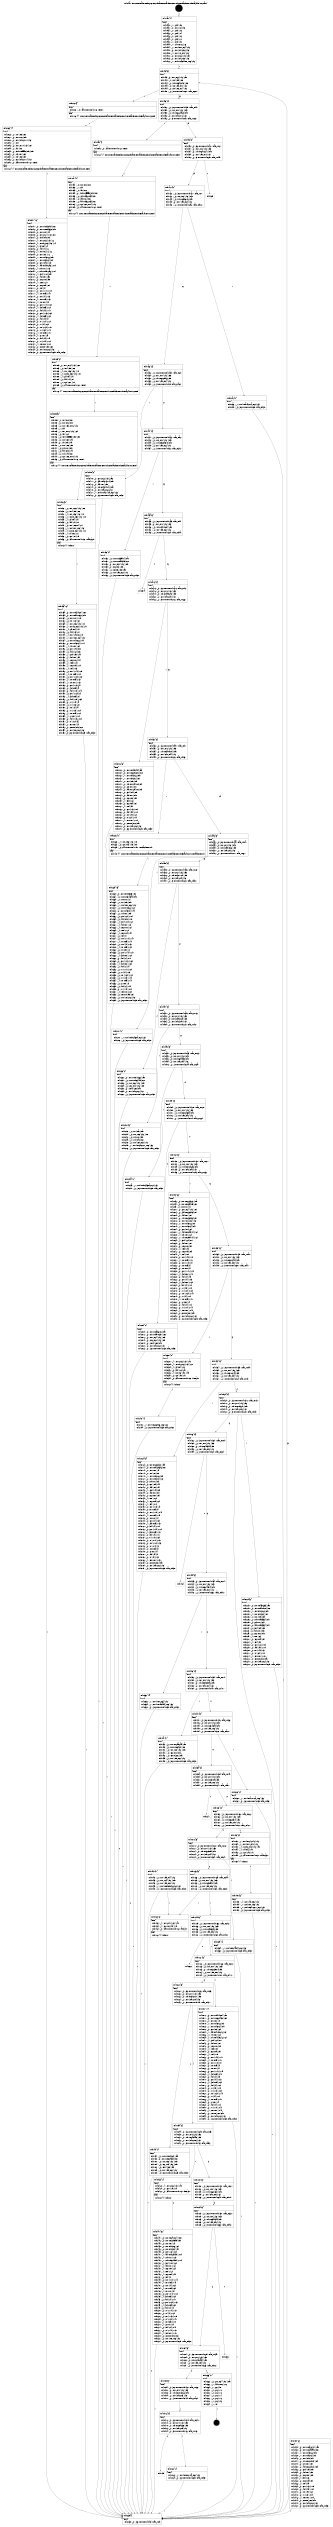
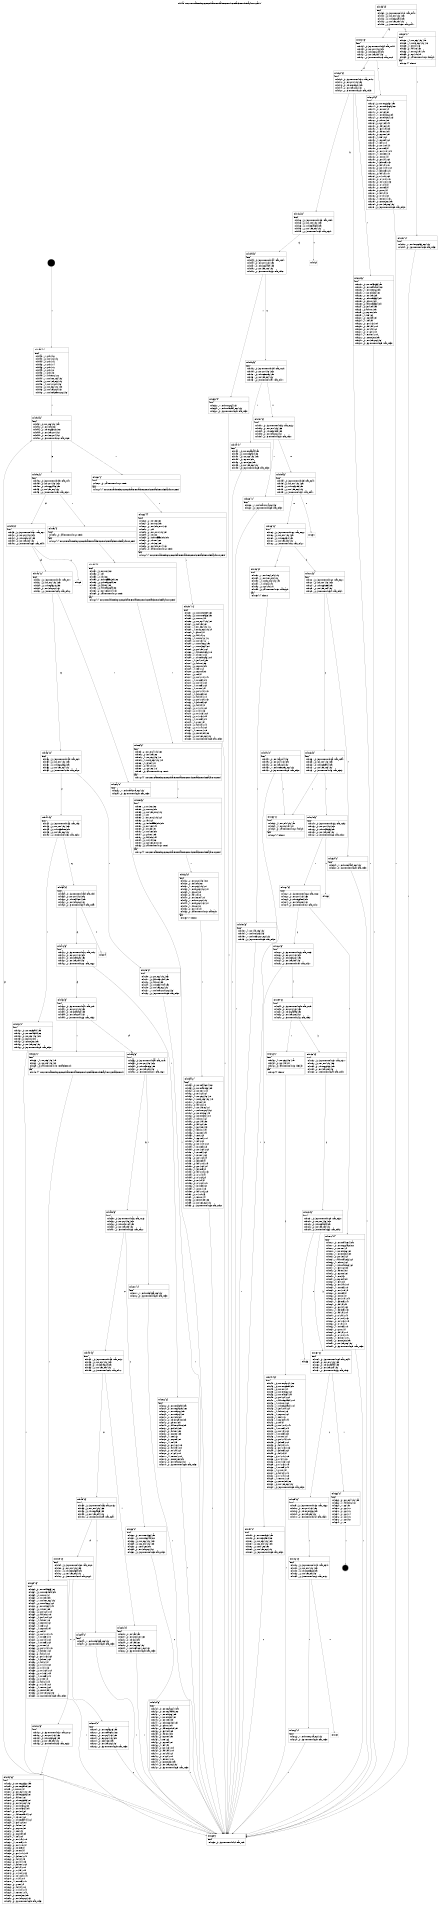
(217, 1209) -> none
